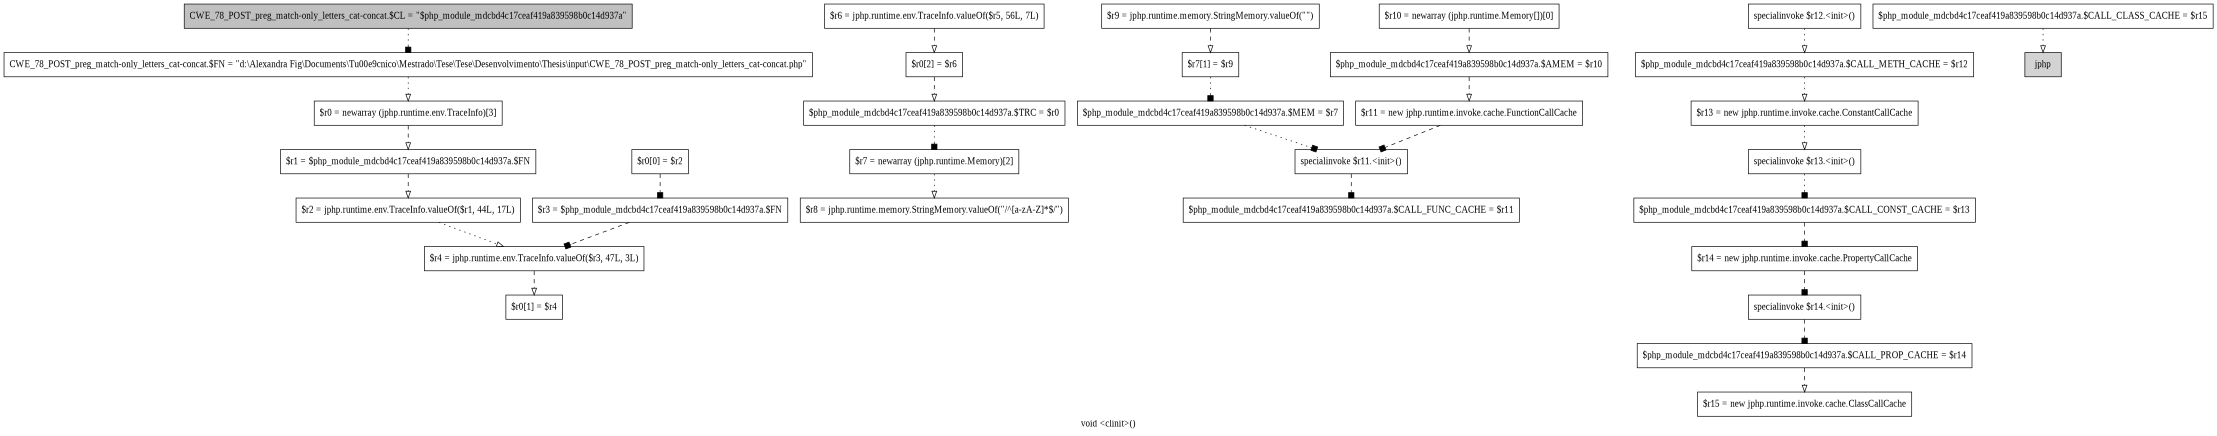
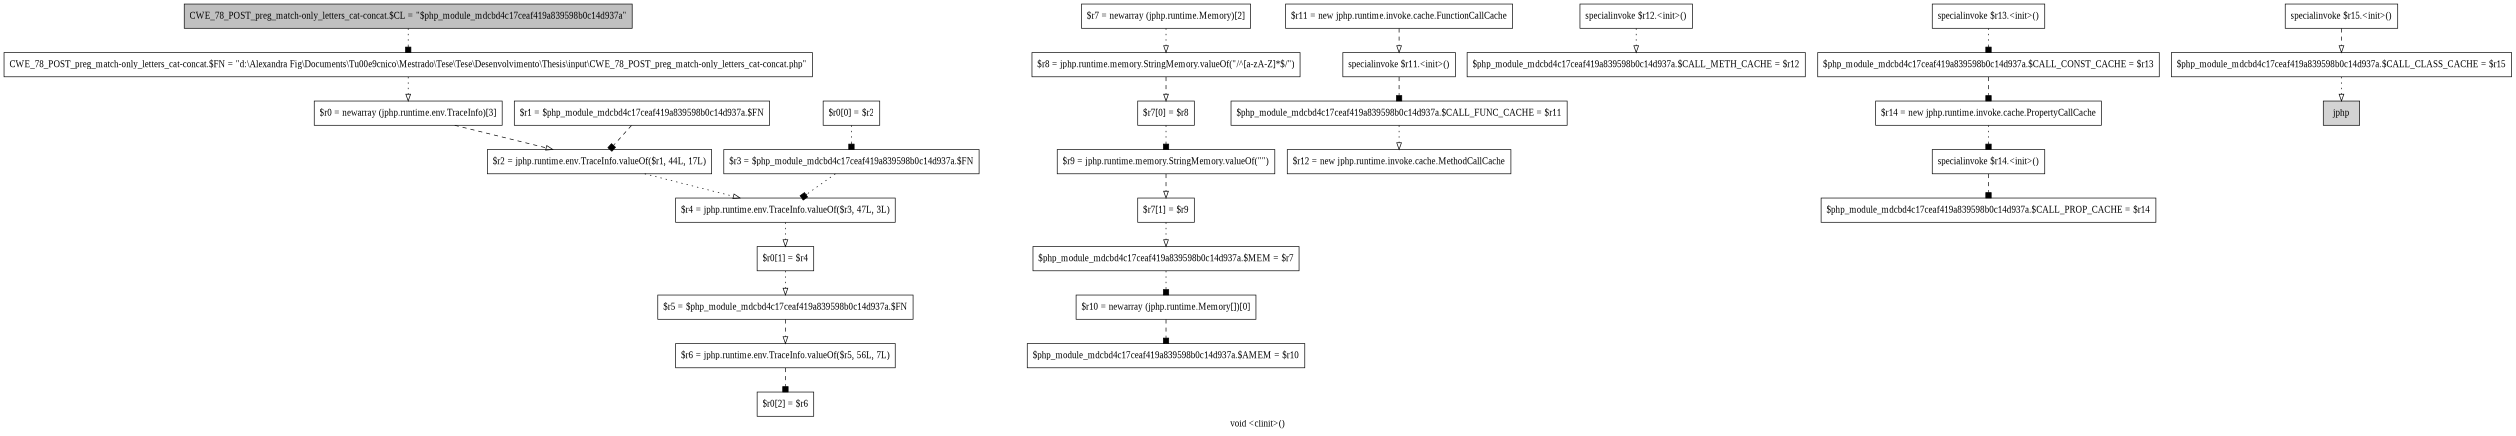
none -> (2341, 16)
(934, 37) -> (785, 377)
(1469, 37) -> (1166, 328)
(1210, 86) -> (1166, 231)
(1469, 86) -> none
(934, 113) -> none
none -> (1166, 113)
(1805, 113) -> none
(408, 134) -> (500, 137)
(1278, 136) -> (1166, 280)
(1413, 136) -> (1399, 37)
none -> (1399, 162)
(408, 183) -> (623, 135)
(660, 183) -> (851, 134)
(600, 233) -> (821, 184)
(534, 280) -> (785, 231)
(1805, 280) -> (1989, 134)
none -> (785, 307)
(1805, 404) -> none
